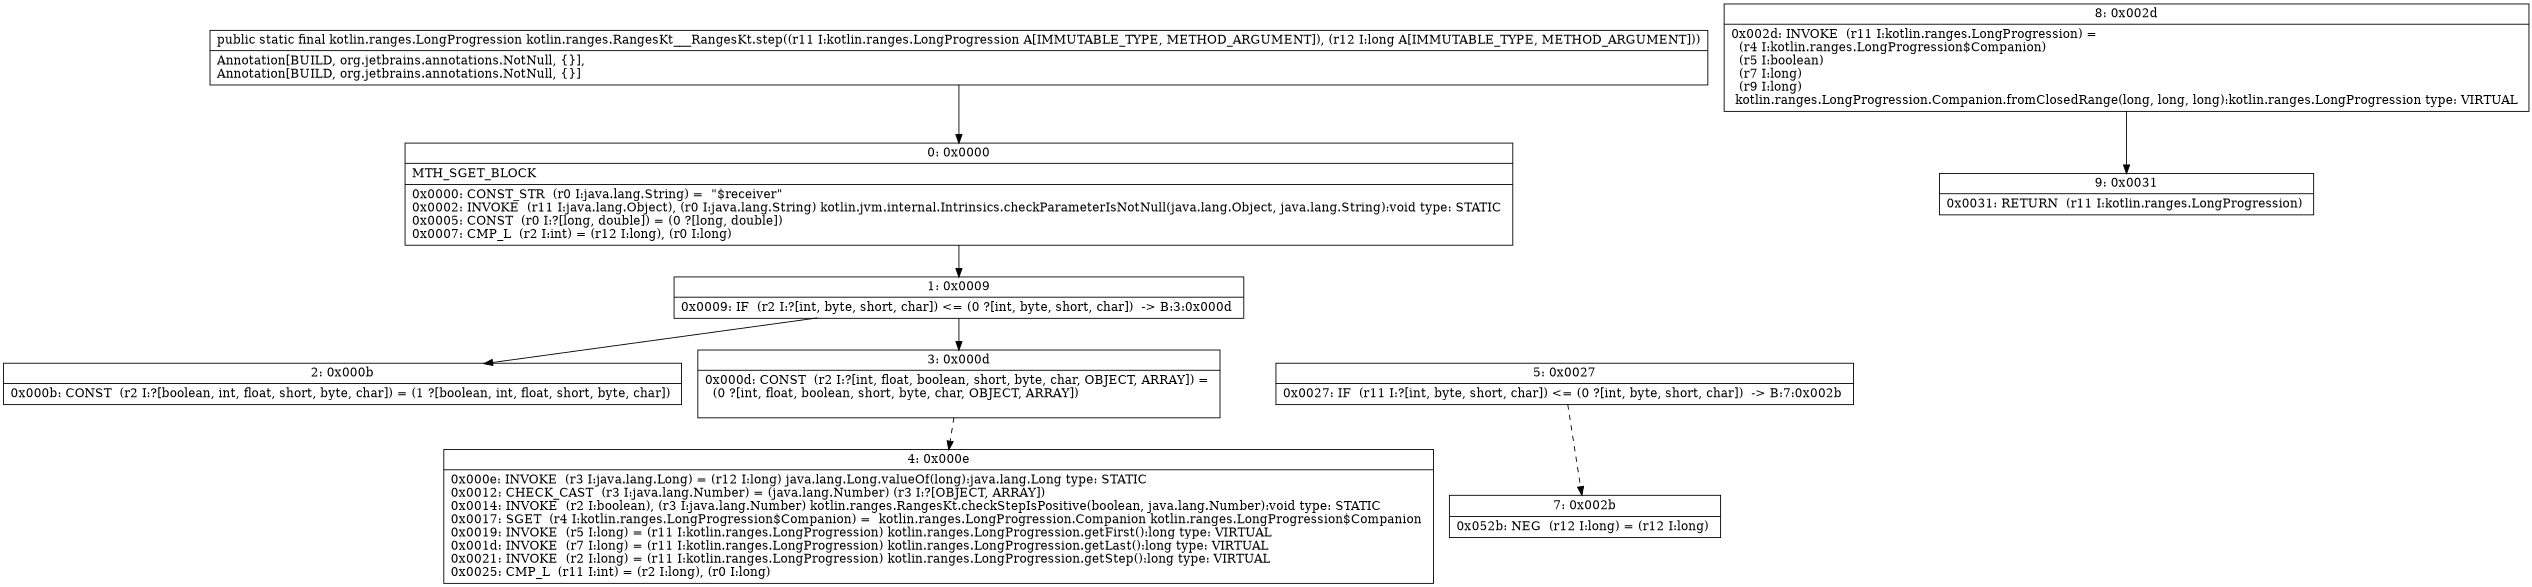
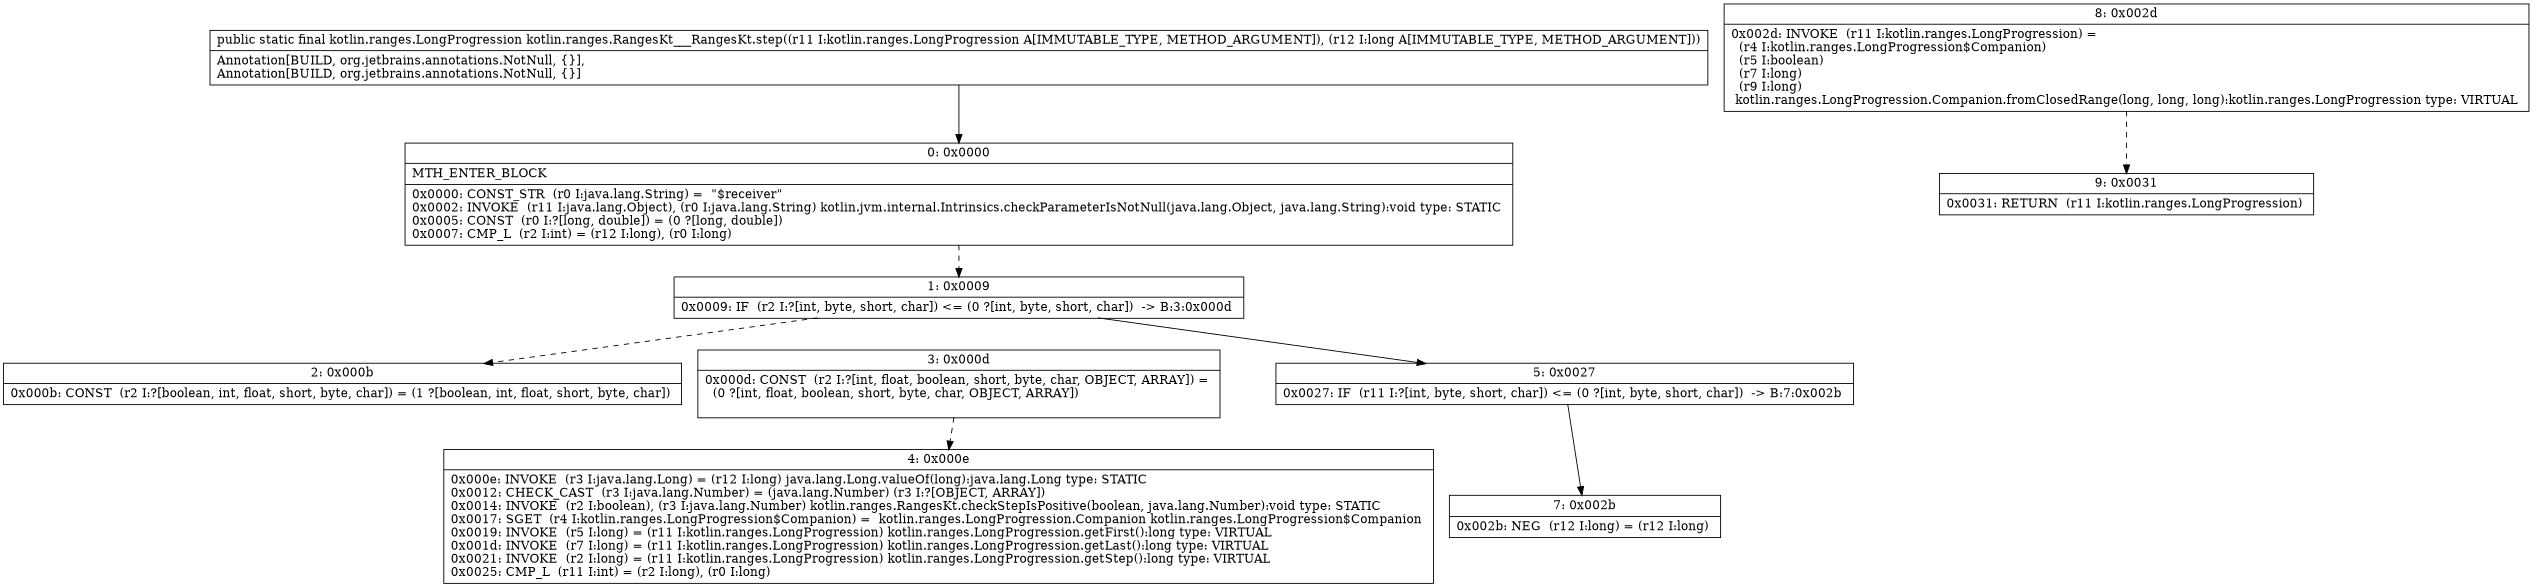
(2127, 138) -> (2127, 138)
(475, 173) -> (480, 173)
(959, 257) -> (959, 257)
(959, 330) -> (1258, 340)
(655, 340) -> (655, 340)
(1574, 445) -> (1574, 445)
(1585, 527) -> (1585, 527)
